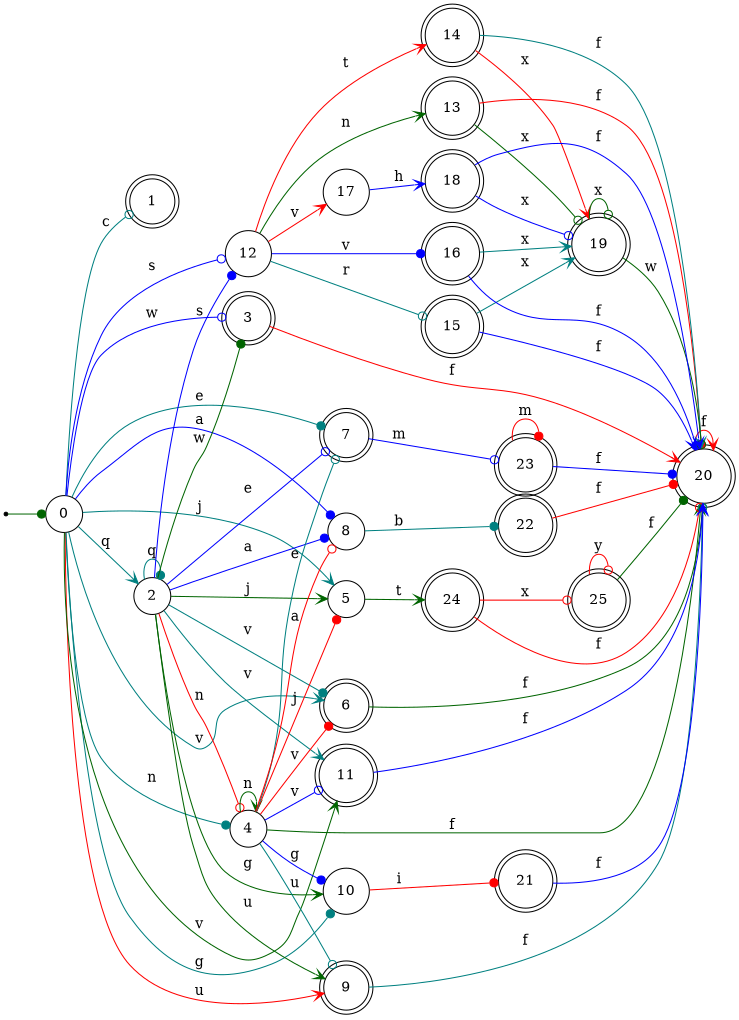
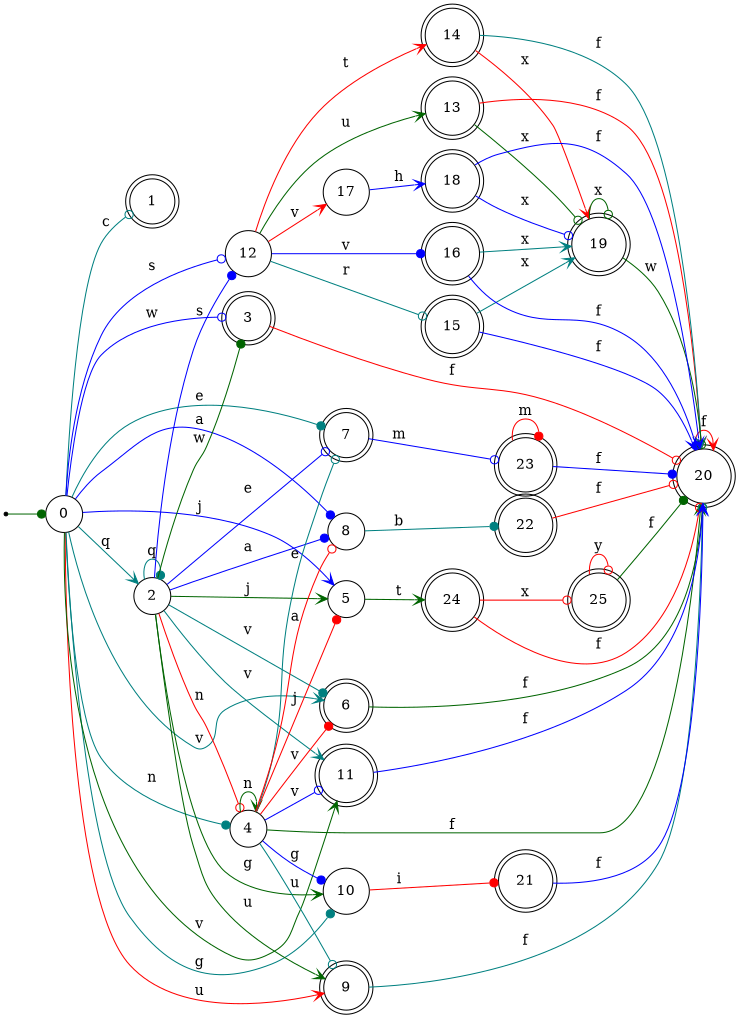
(346, 123) -> (346, 123)
(662, 192) -> (662, 192)
(474, 388) -> (474, 388)
(611, 502) -> (611, 502)
(213, 519) -> (213, 519)
